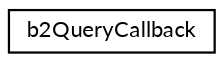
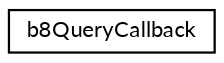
(112, 31) -> (112, 31)
